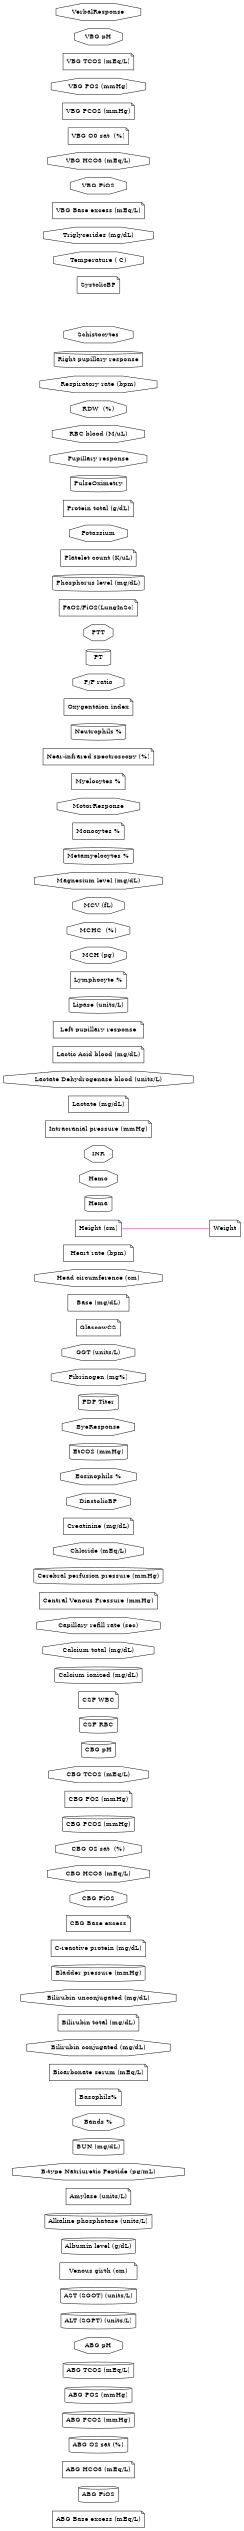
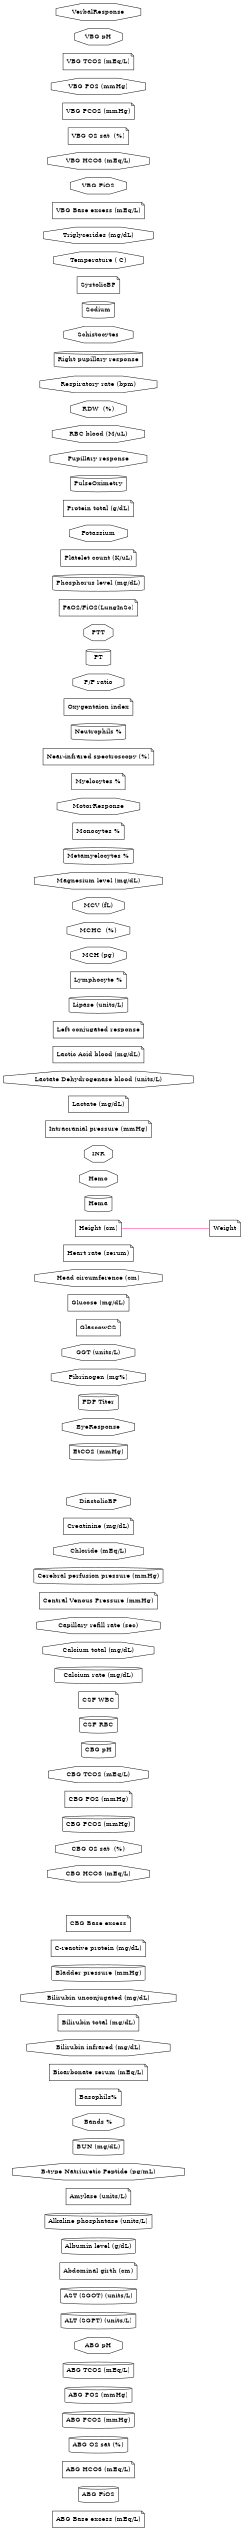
(98, 136) -> (98, 136)
none -> (98, 310)
(98, 1030) -> (98, 1030)
(98, 1253) -> (98, 1253)
(98, 1303) -> (98, 1303)
(98, 1477) -> none
(98, 1675) -> (98, 1675)
(98, 1899) -> none
(98, 2048) -> (98, 2048)
(98, 2271) -> (98, 2271)
